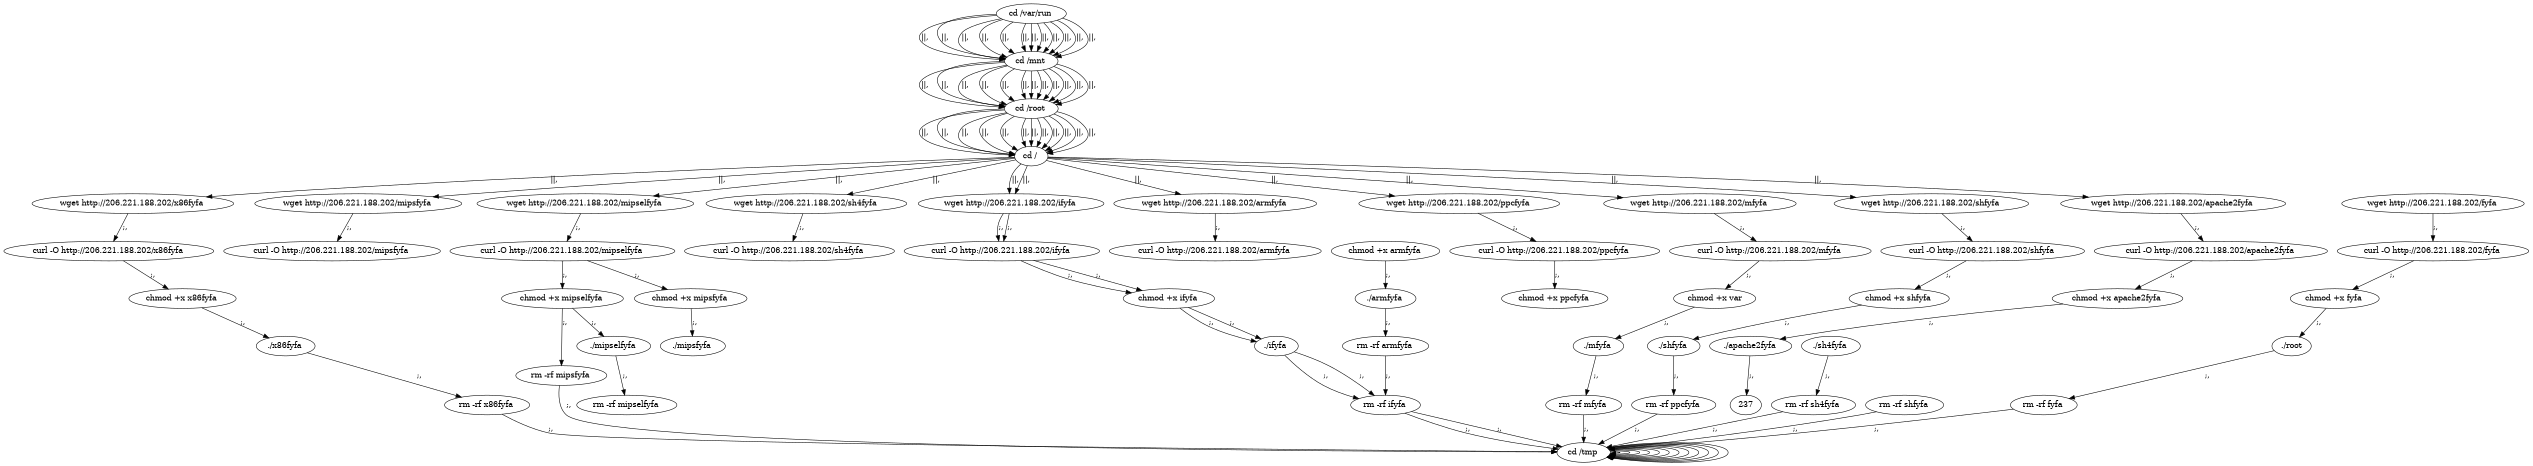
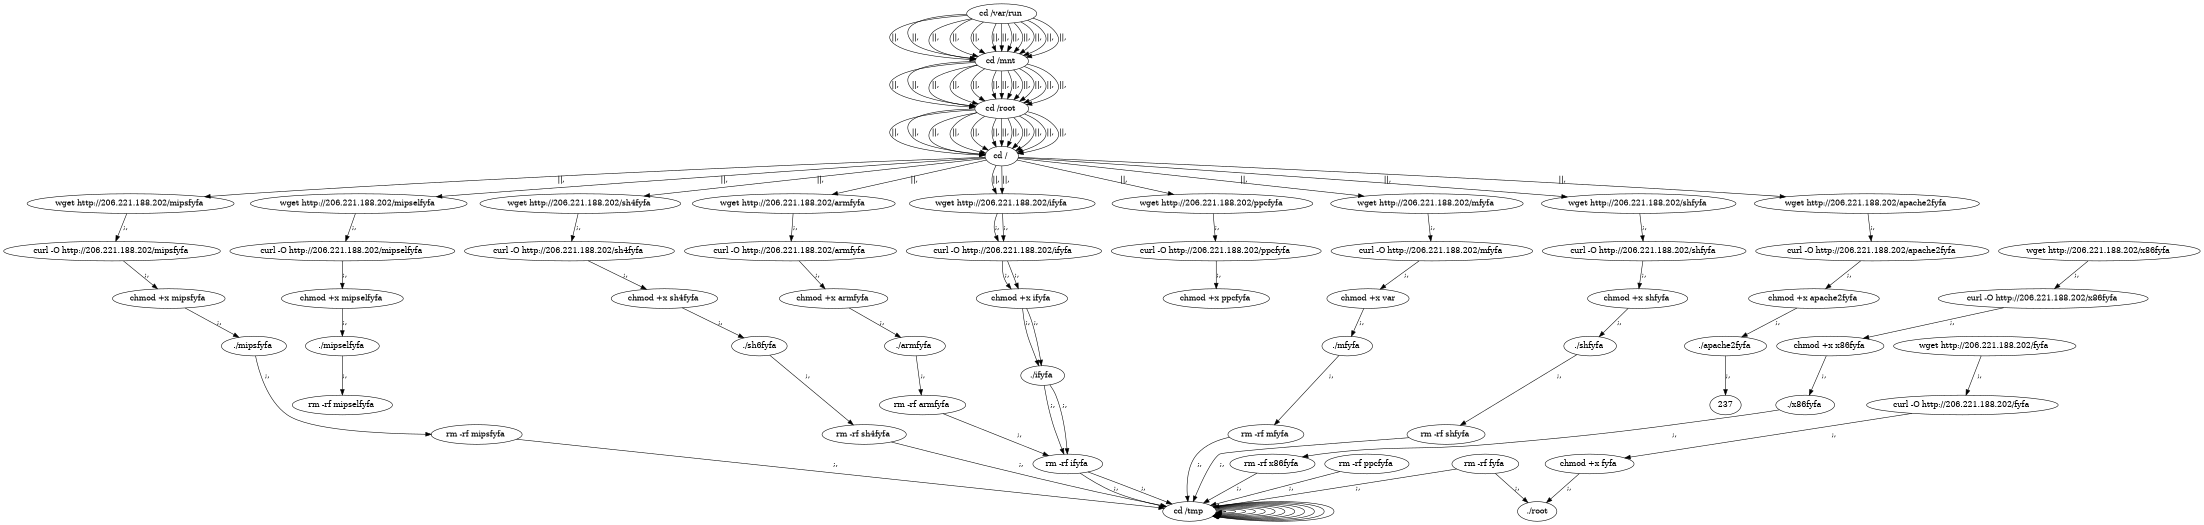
(613, 174) -> none
none -> (810, 273)
(625, 274) -> (138, 273)
none -> (664, 299)
(562, 334) -> (322, 426)
(1831, 346) -> (759, 346)
(1674, 373) -> (1521, 389)
(2174, 374) -> (1510, 486)
